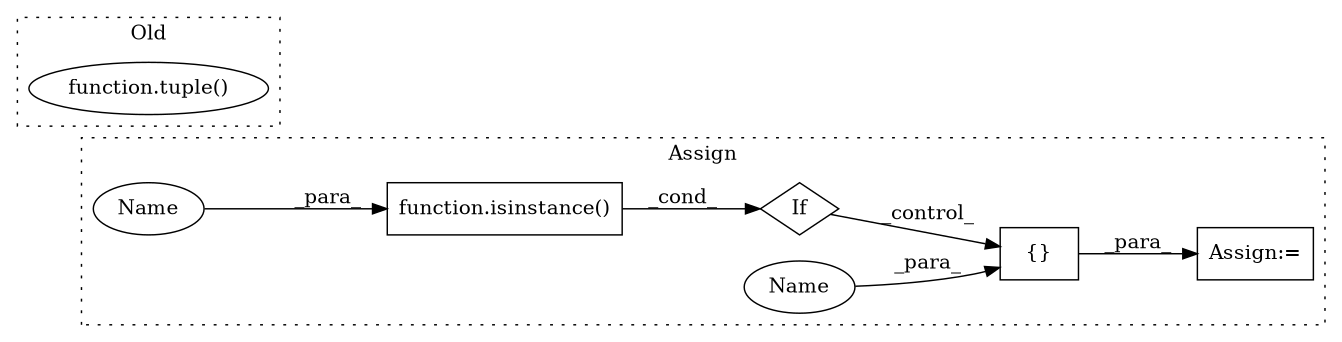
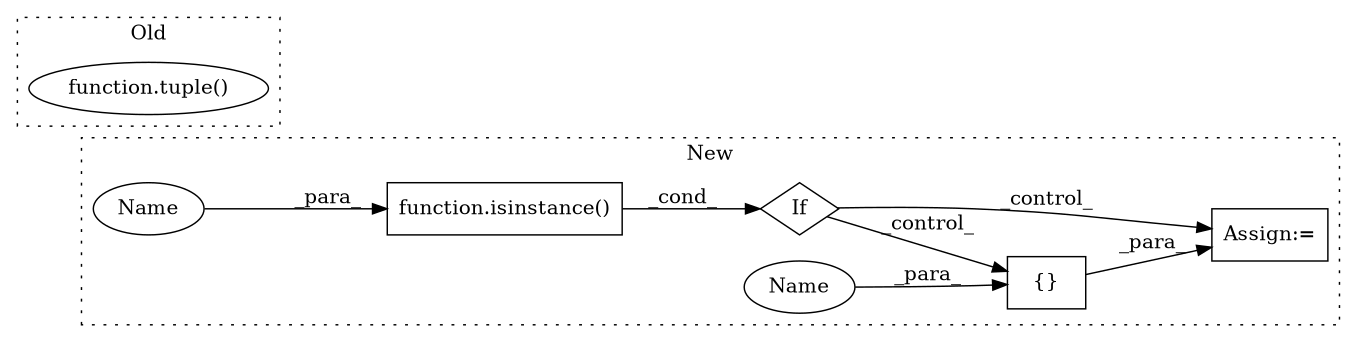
(703, 154) -> (710, 154)
none -> (1018, 211)
